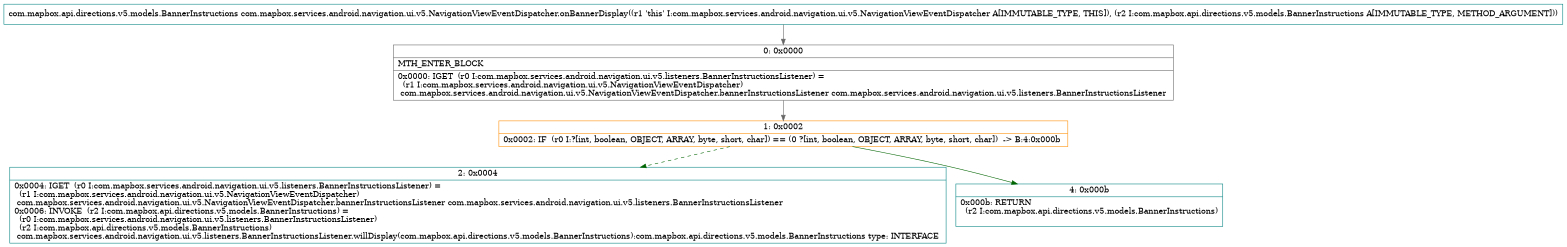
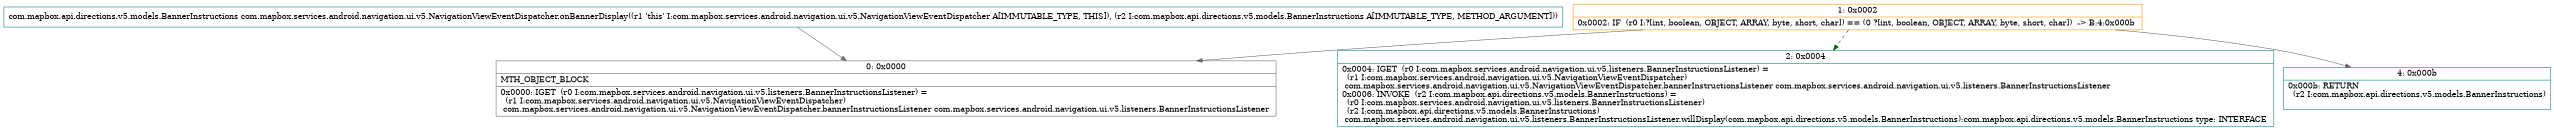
(441, 64) -> (545, 80)
(783, 108) -> (1422, 44)
(933, 163) -> (2231, 43)
